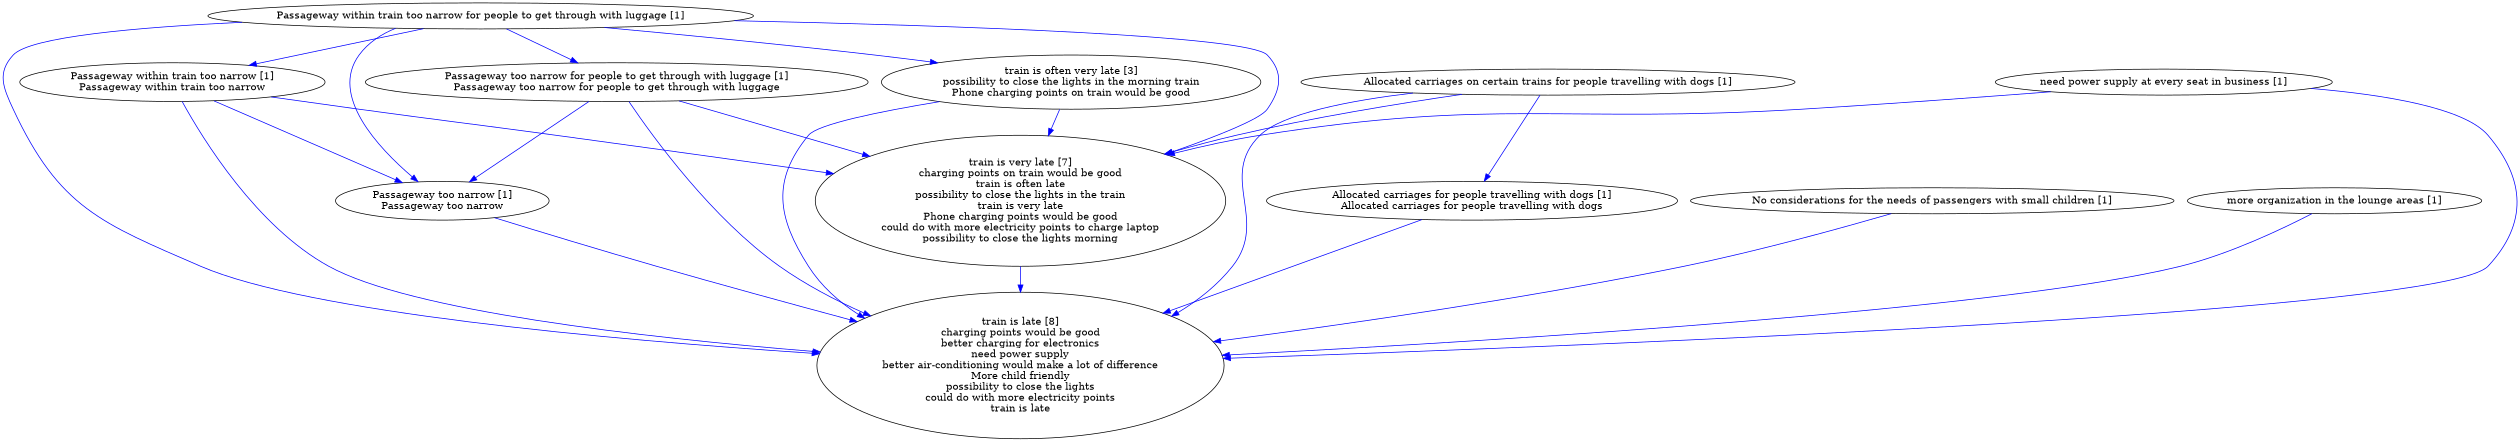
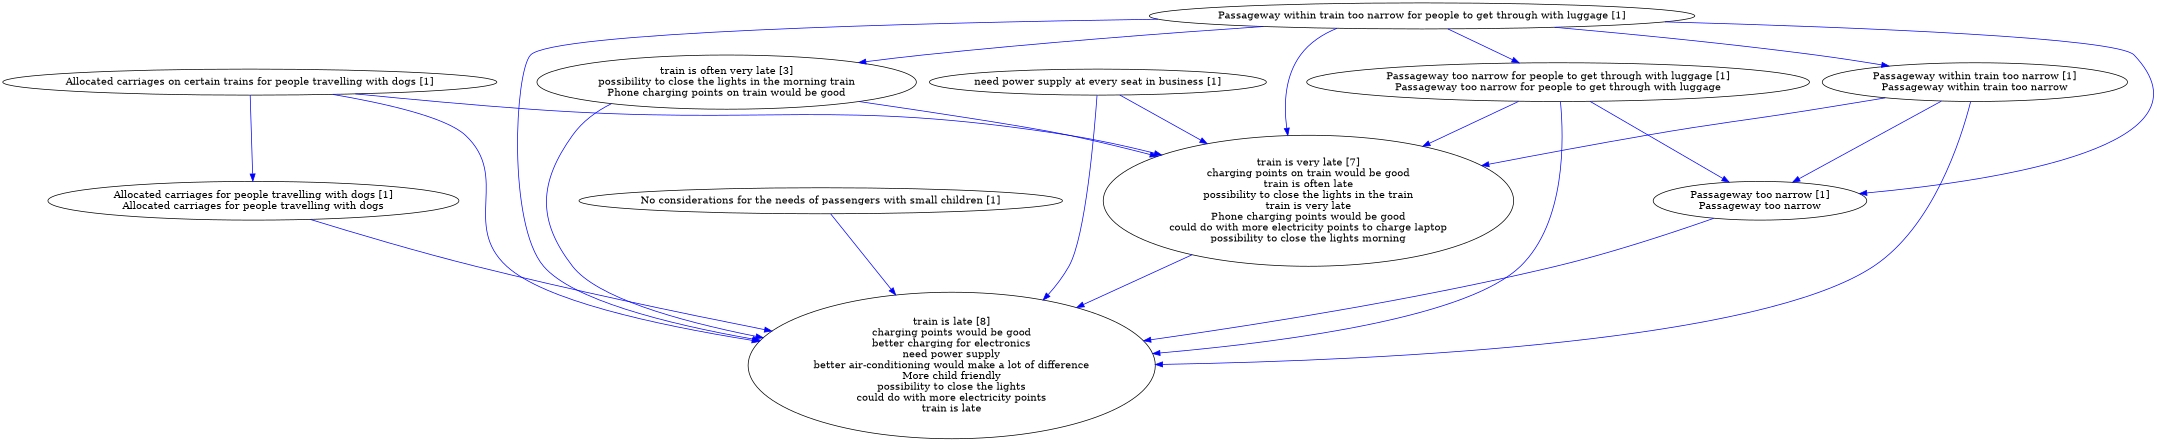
(2335, 201) -> none
